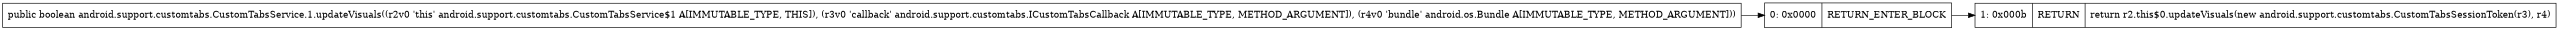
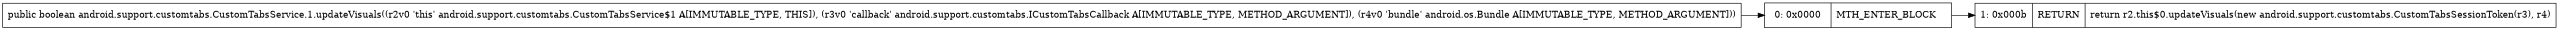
(1887, 15) -> (1886, 15)
